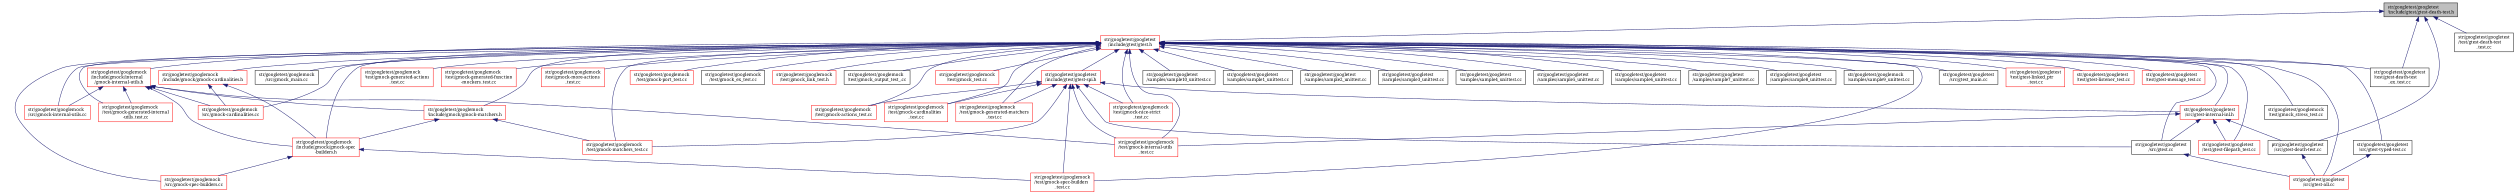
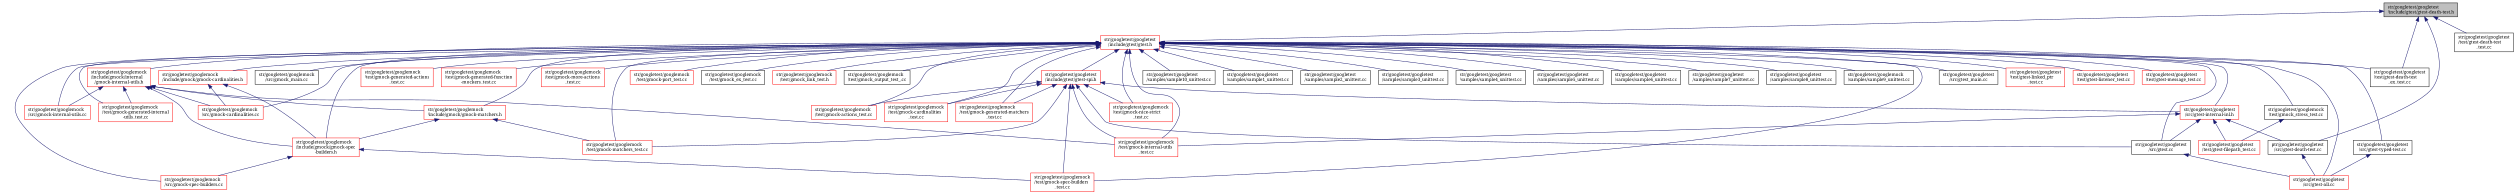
(1738, 50) -> (2262, 130)
(967, 77) -> none
